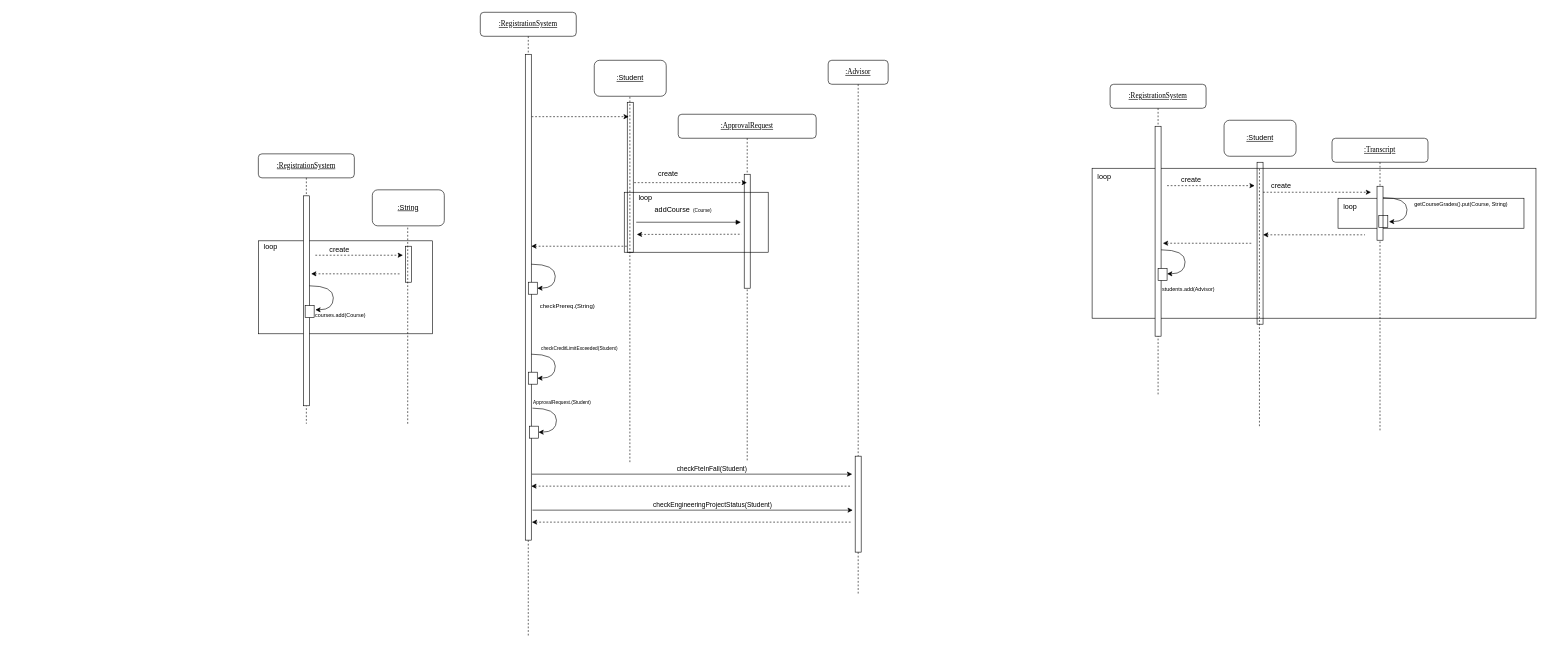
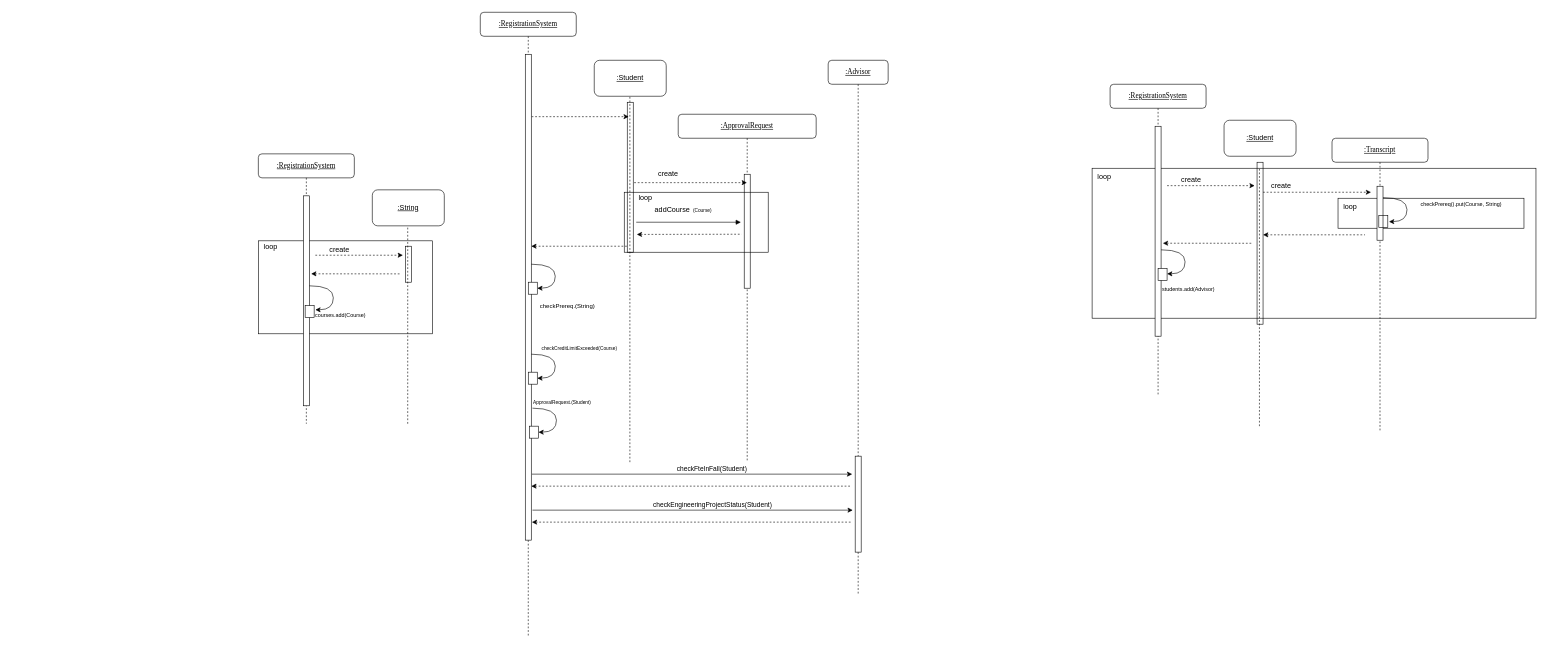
(1462, 204) -> (1462, 204)
(580, 348) -> (580, 348)
